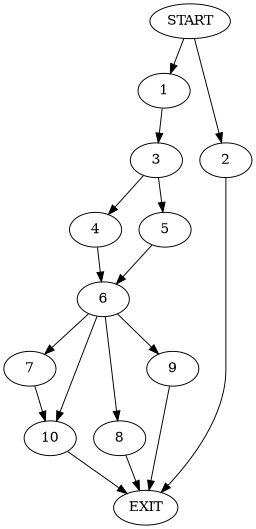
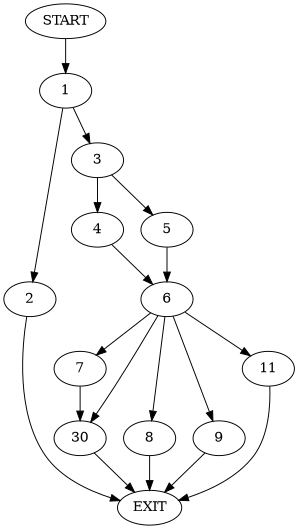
(207, 86) -> (49, 190)
none -> (268, 369)
(50, 438) -> (80, 438)
